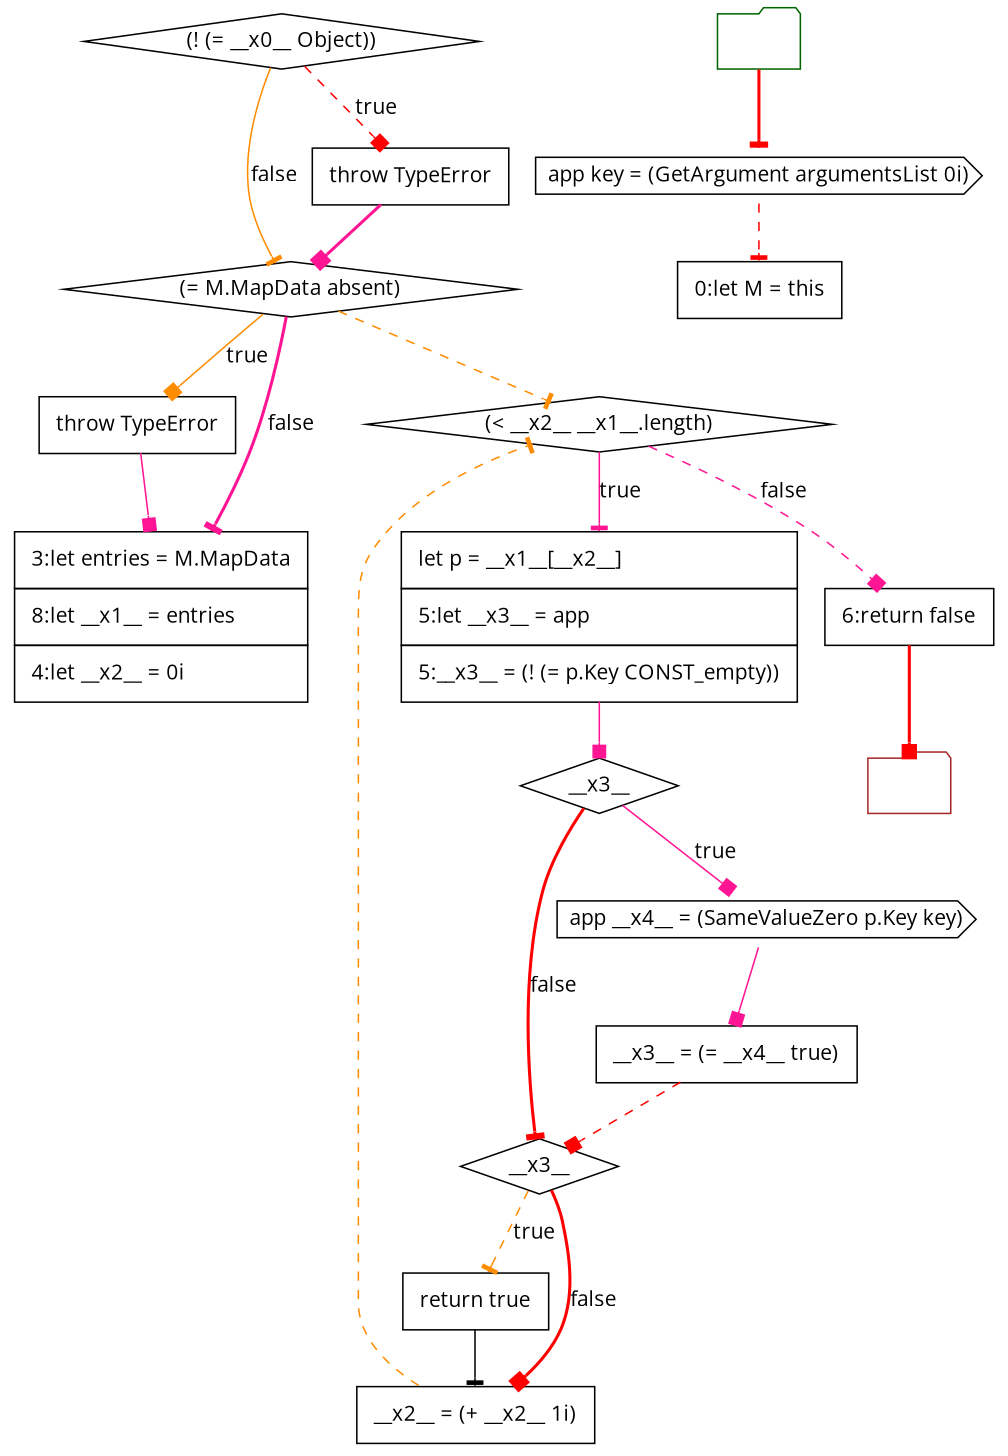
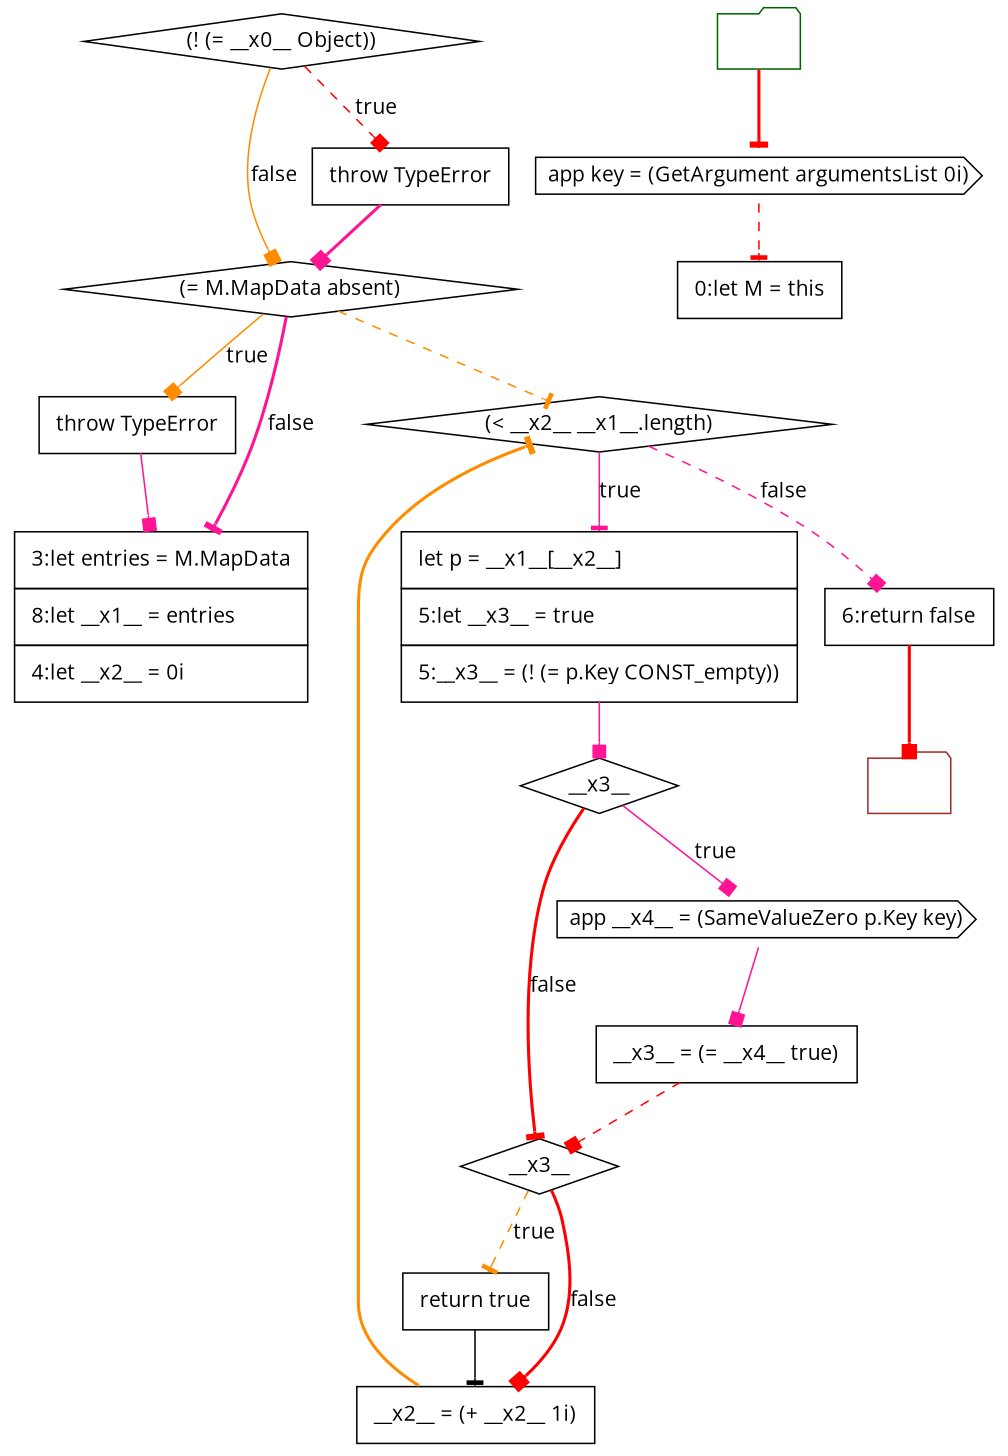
(248, 162) -> (248, 159)
(504, 616) -> (506, 616)
(358, 885) -> (358, 885)
